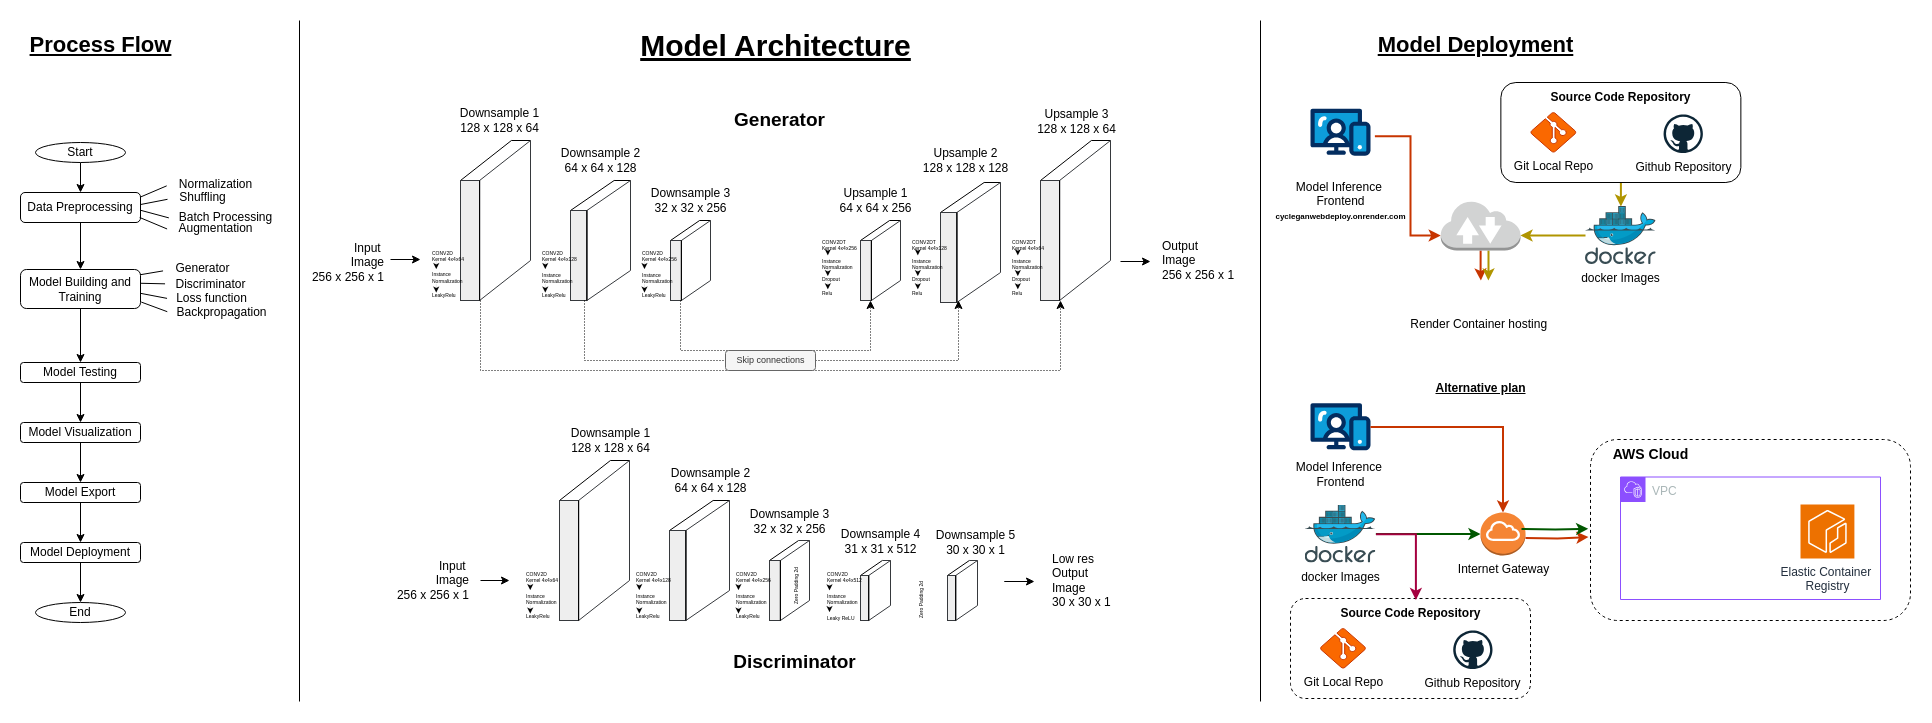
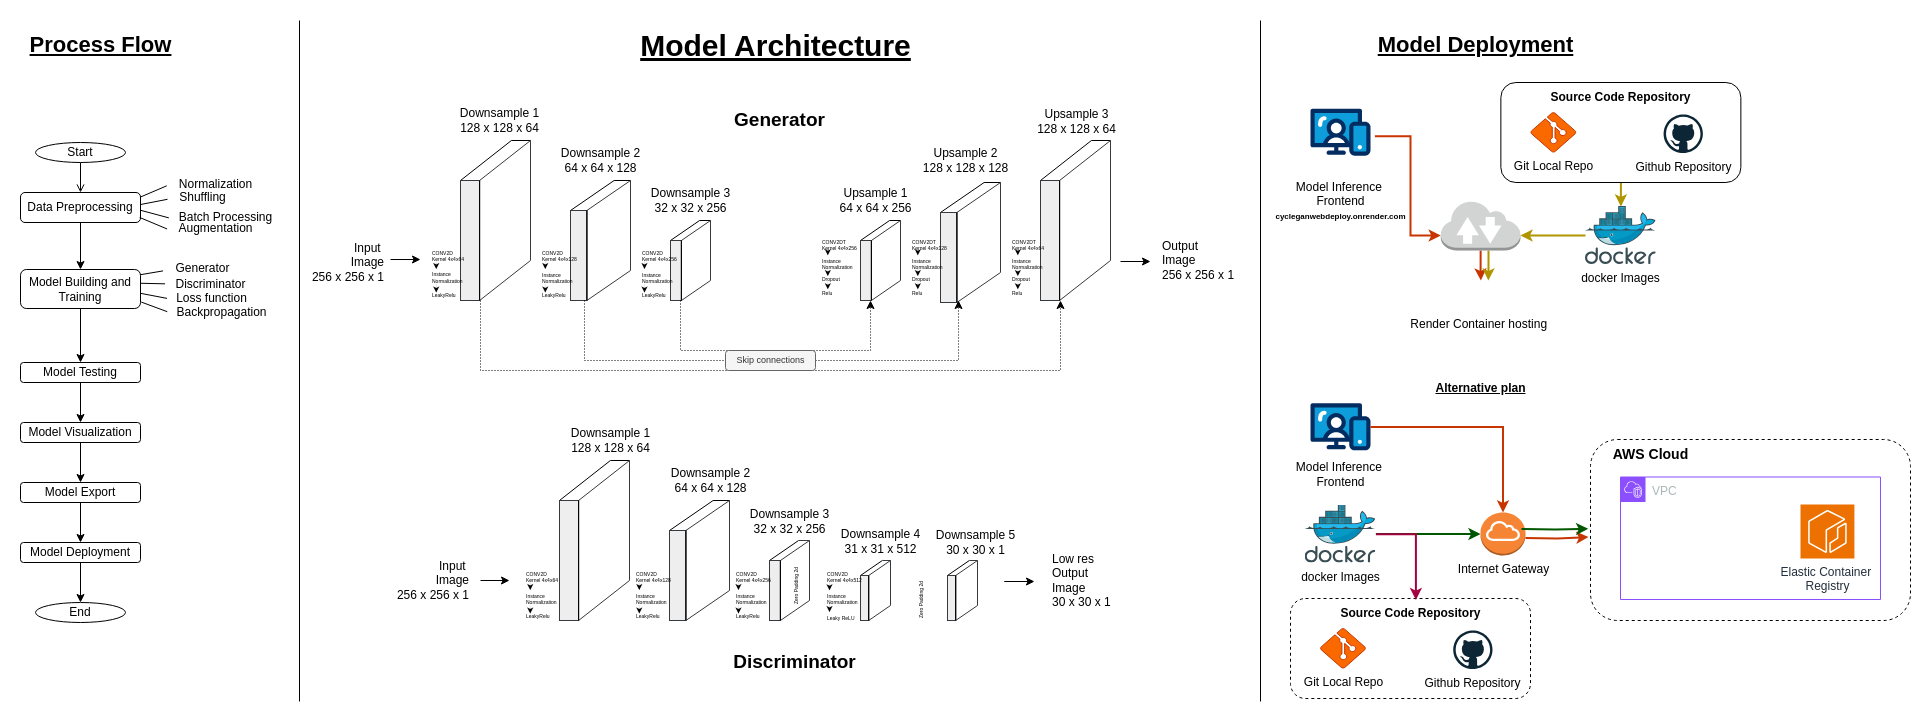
(81, 184) -> (81, 186)
